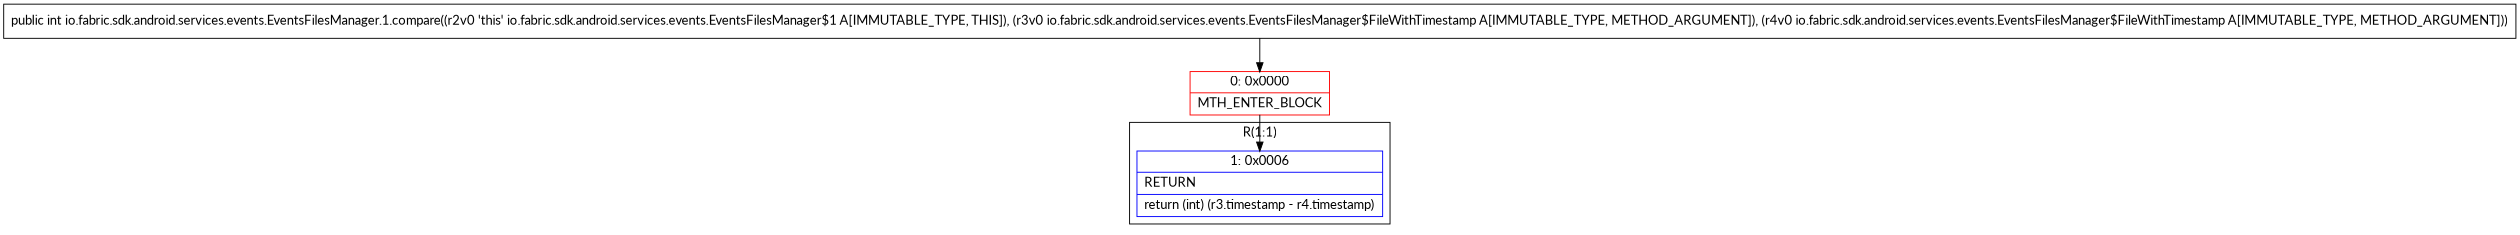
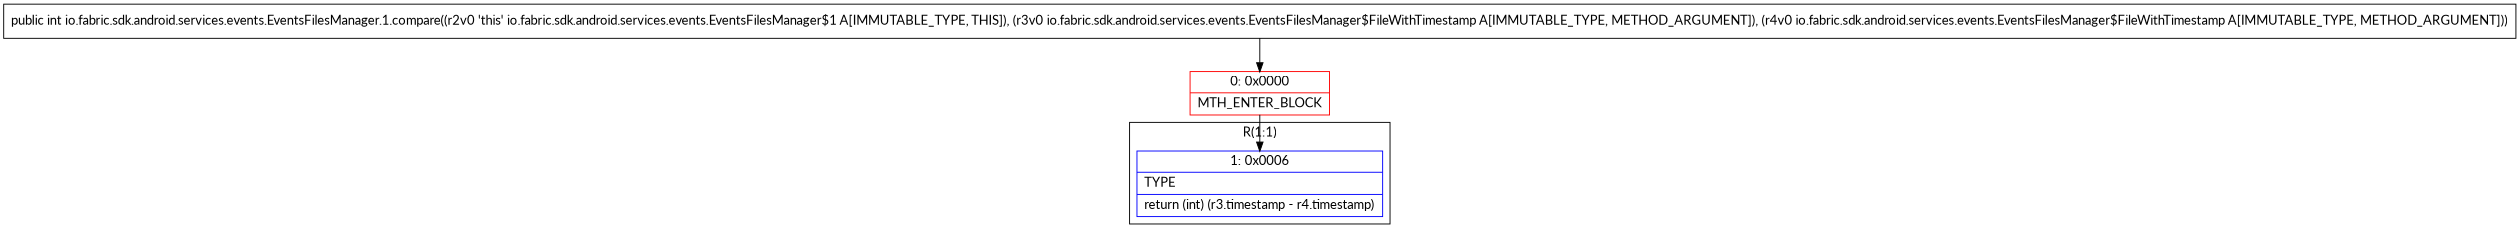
(1170, 183) -> (1160, 183)
